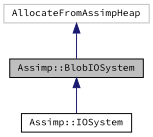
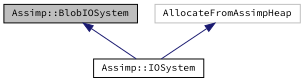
(77, 46) -> (184, 44)
